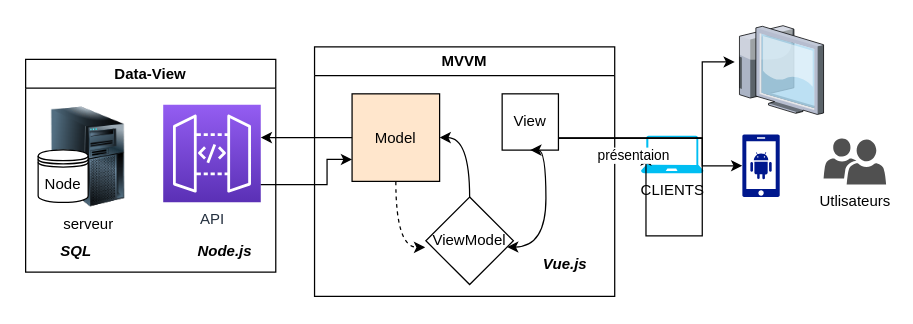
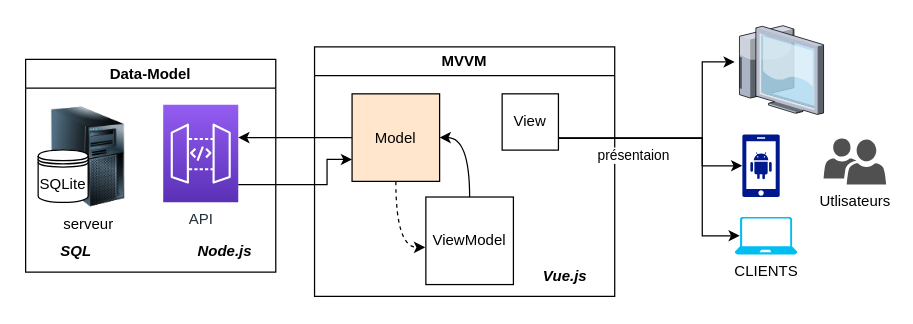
(151, 74) -> (151, 74)
(212, 153) -> (201, 153)
(672, 154) -> (766, 236)
(63, 184) -> (63, 184)
(545, 207) -> none
(469, 241) -> (469, 241)
(564, 259) -> (564, 272)
